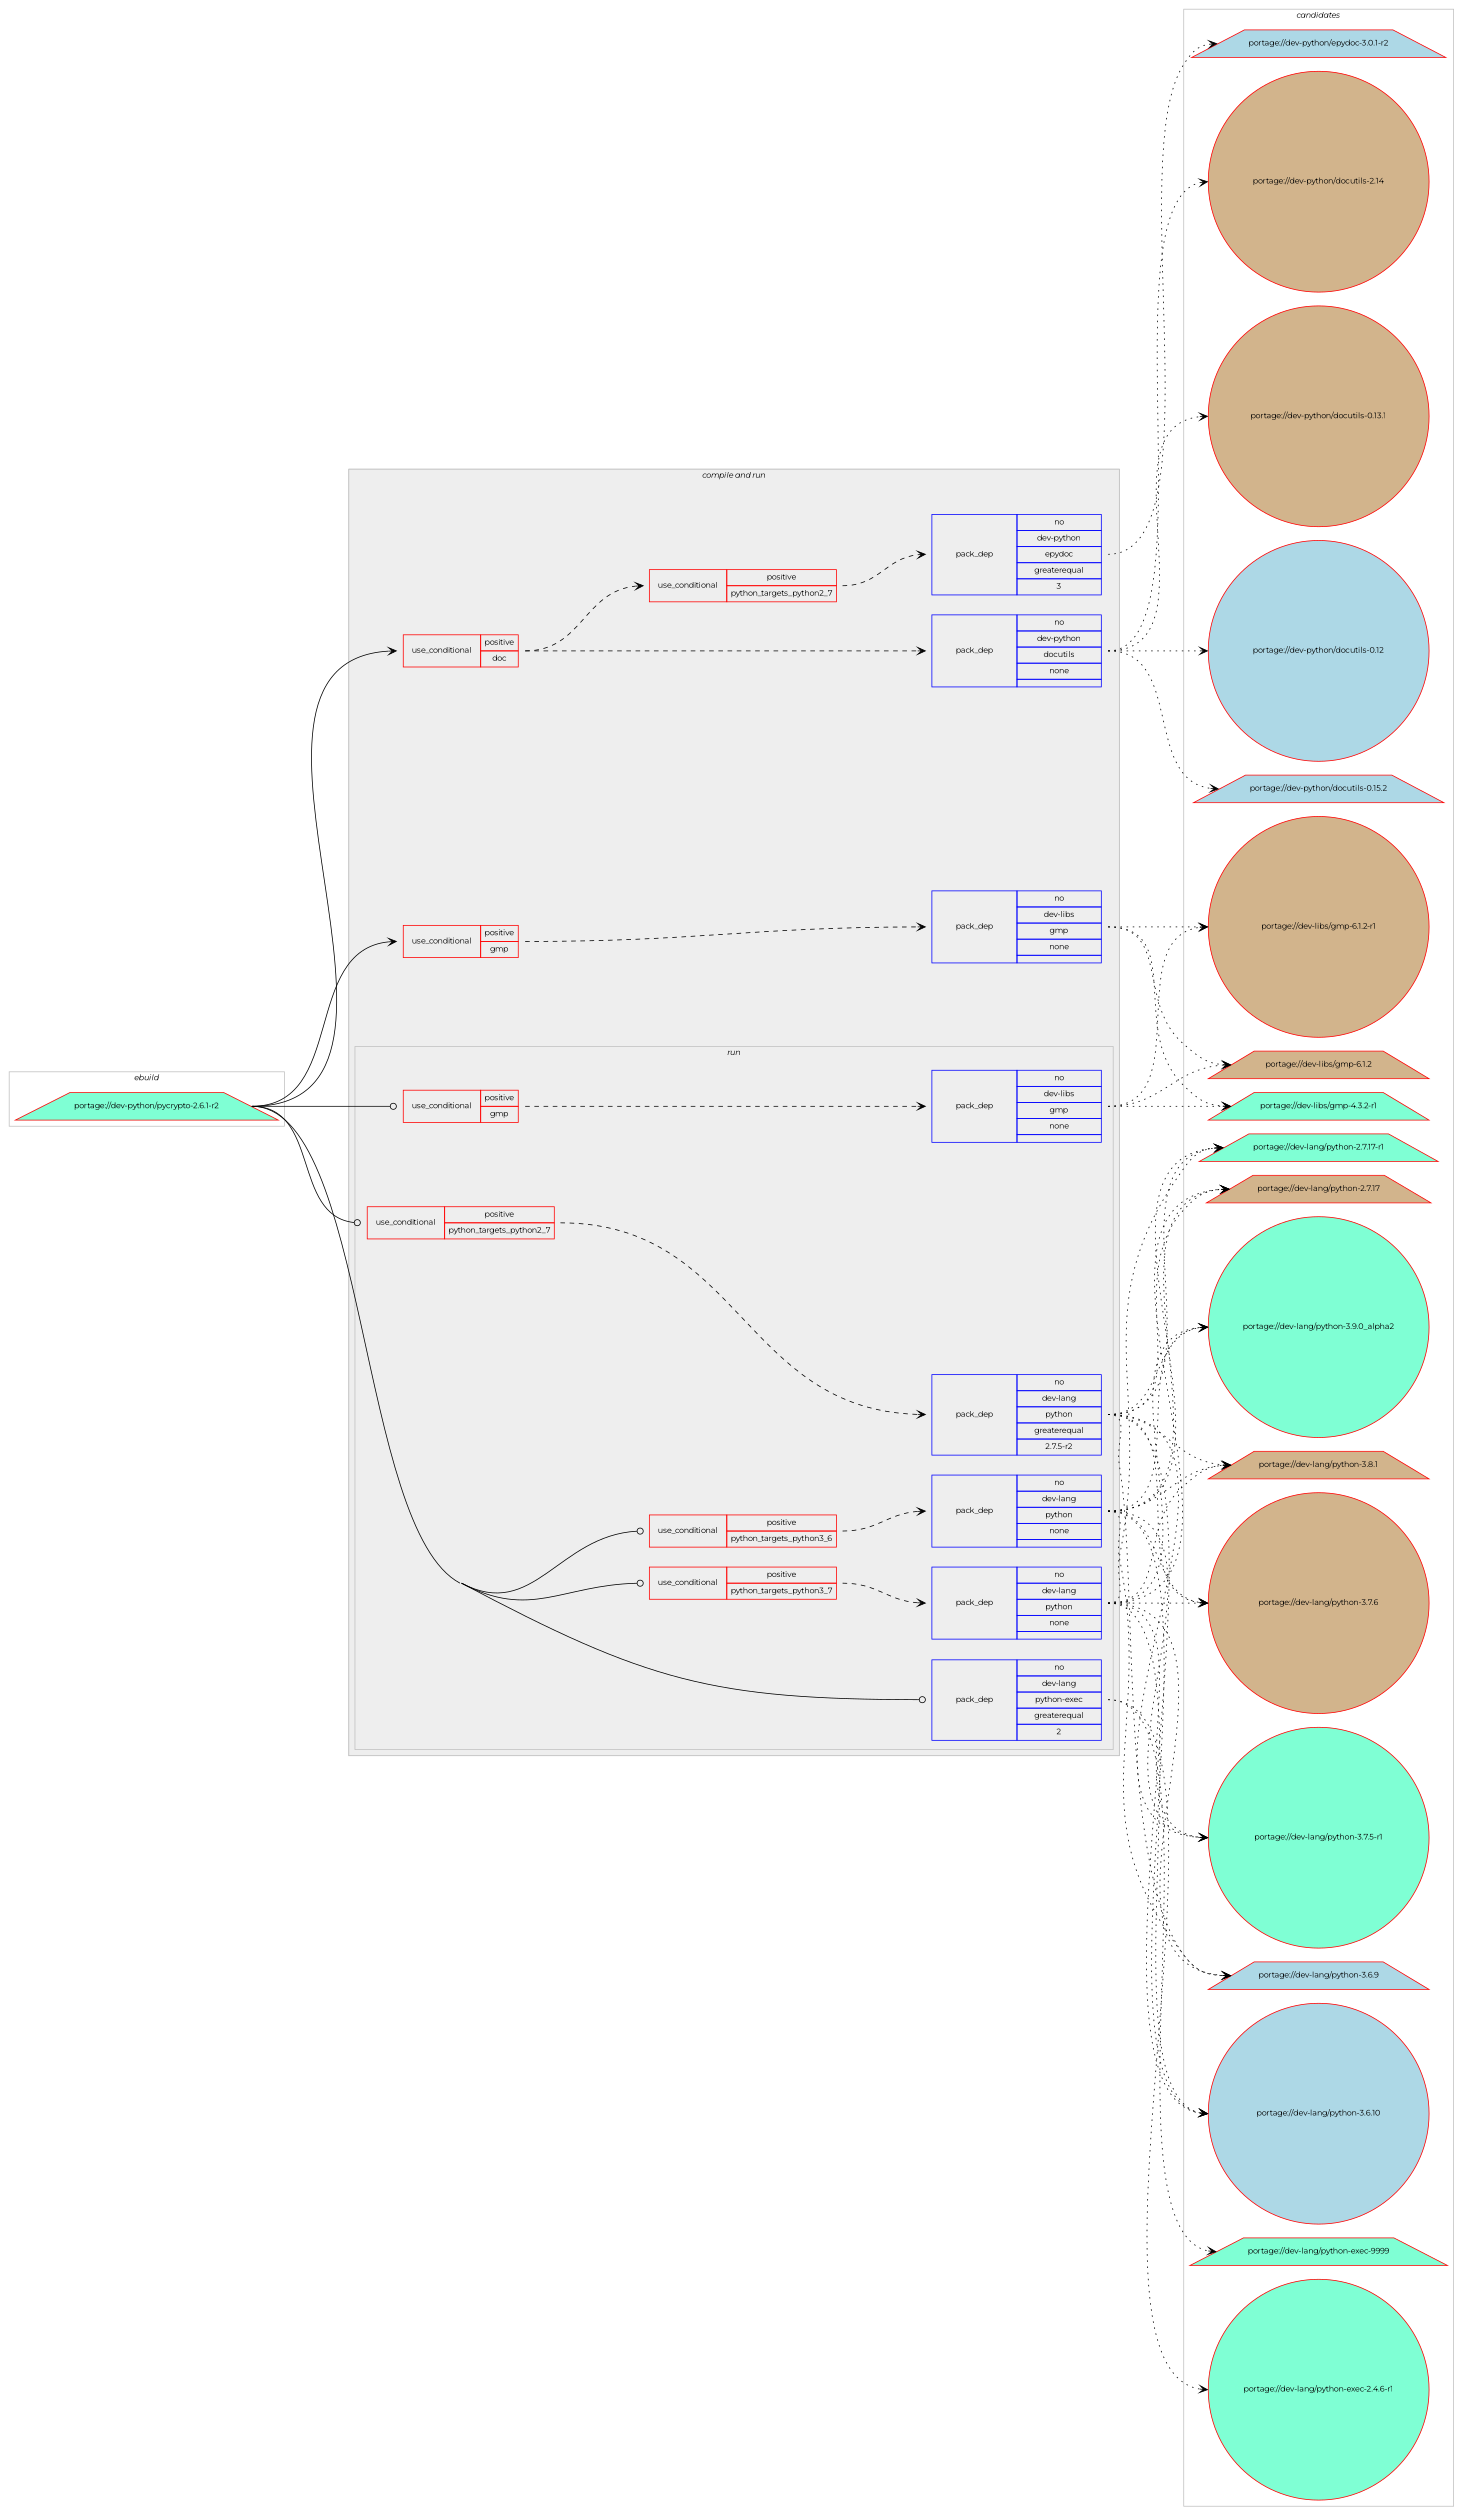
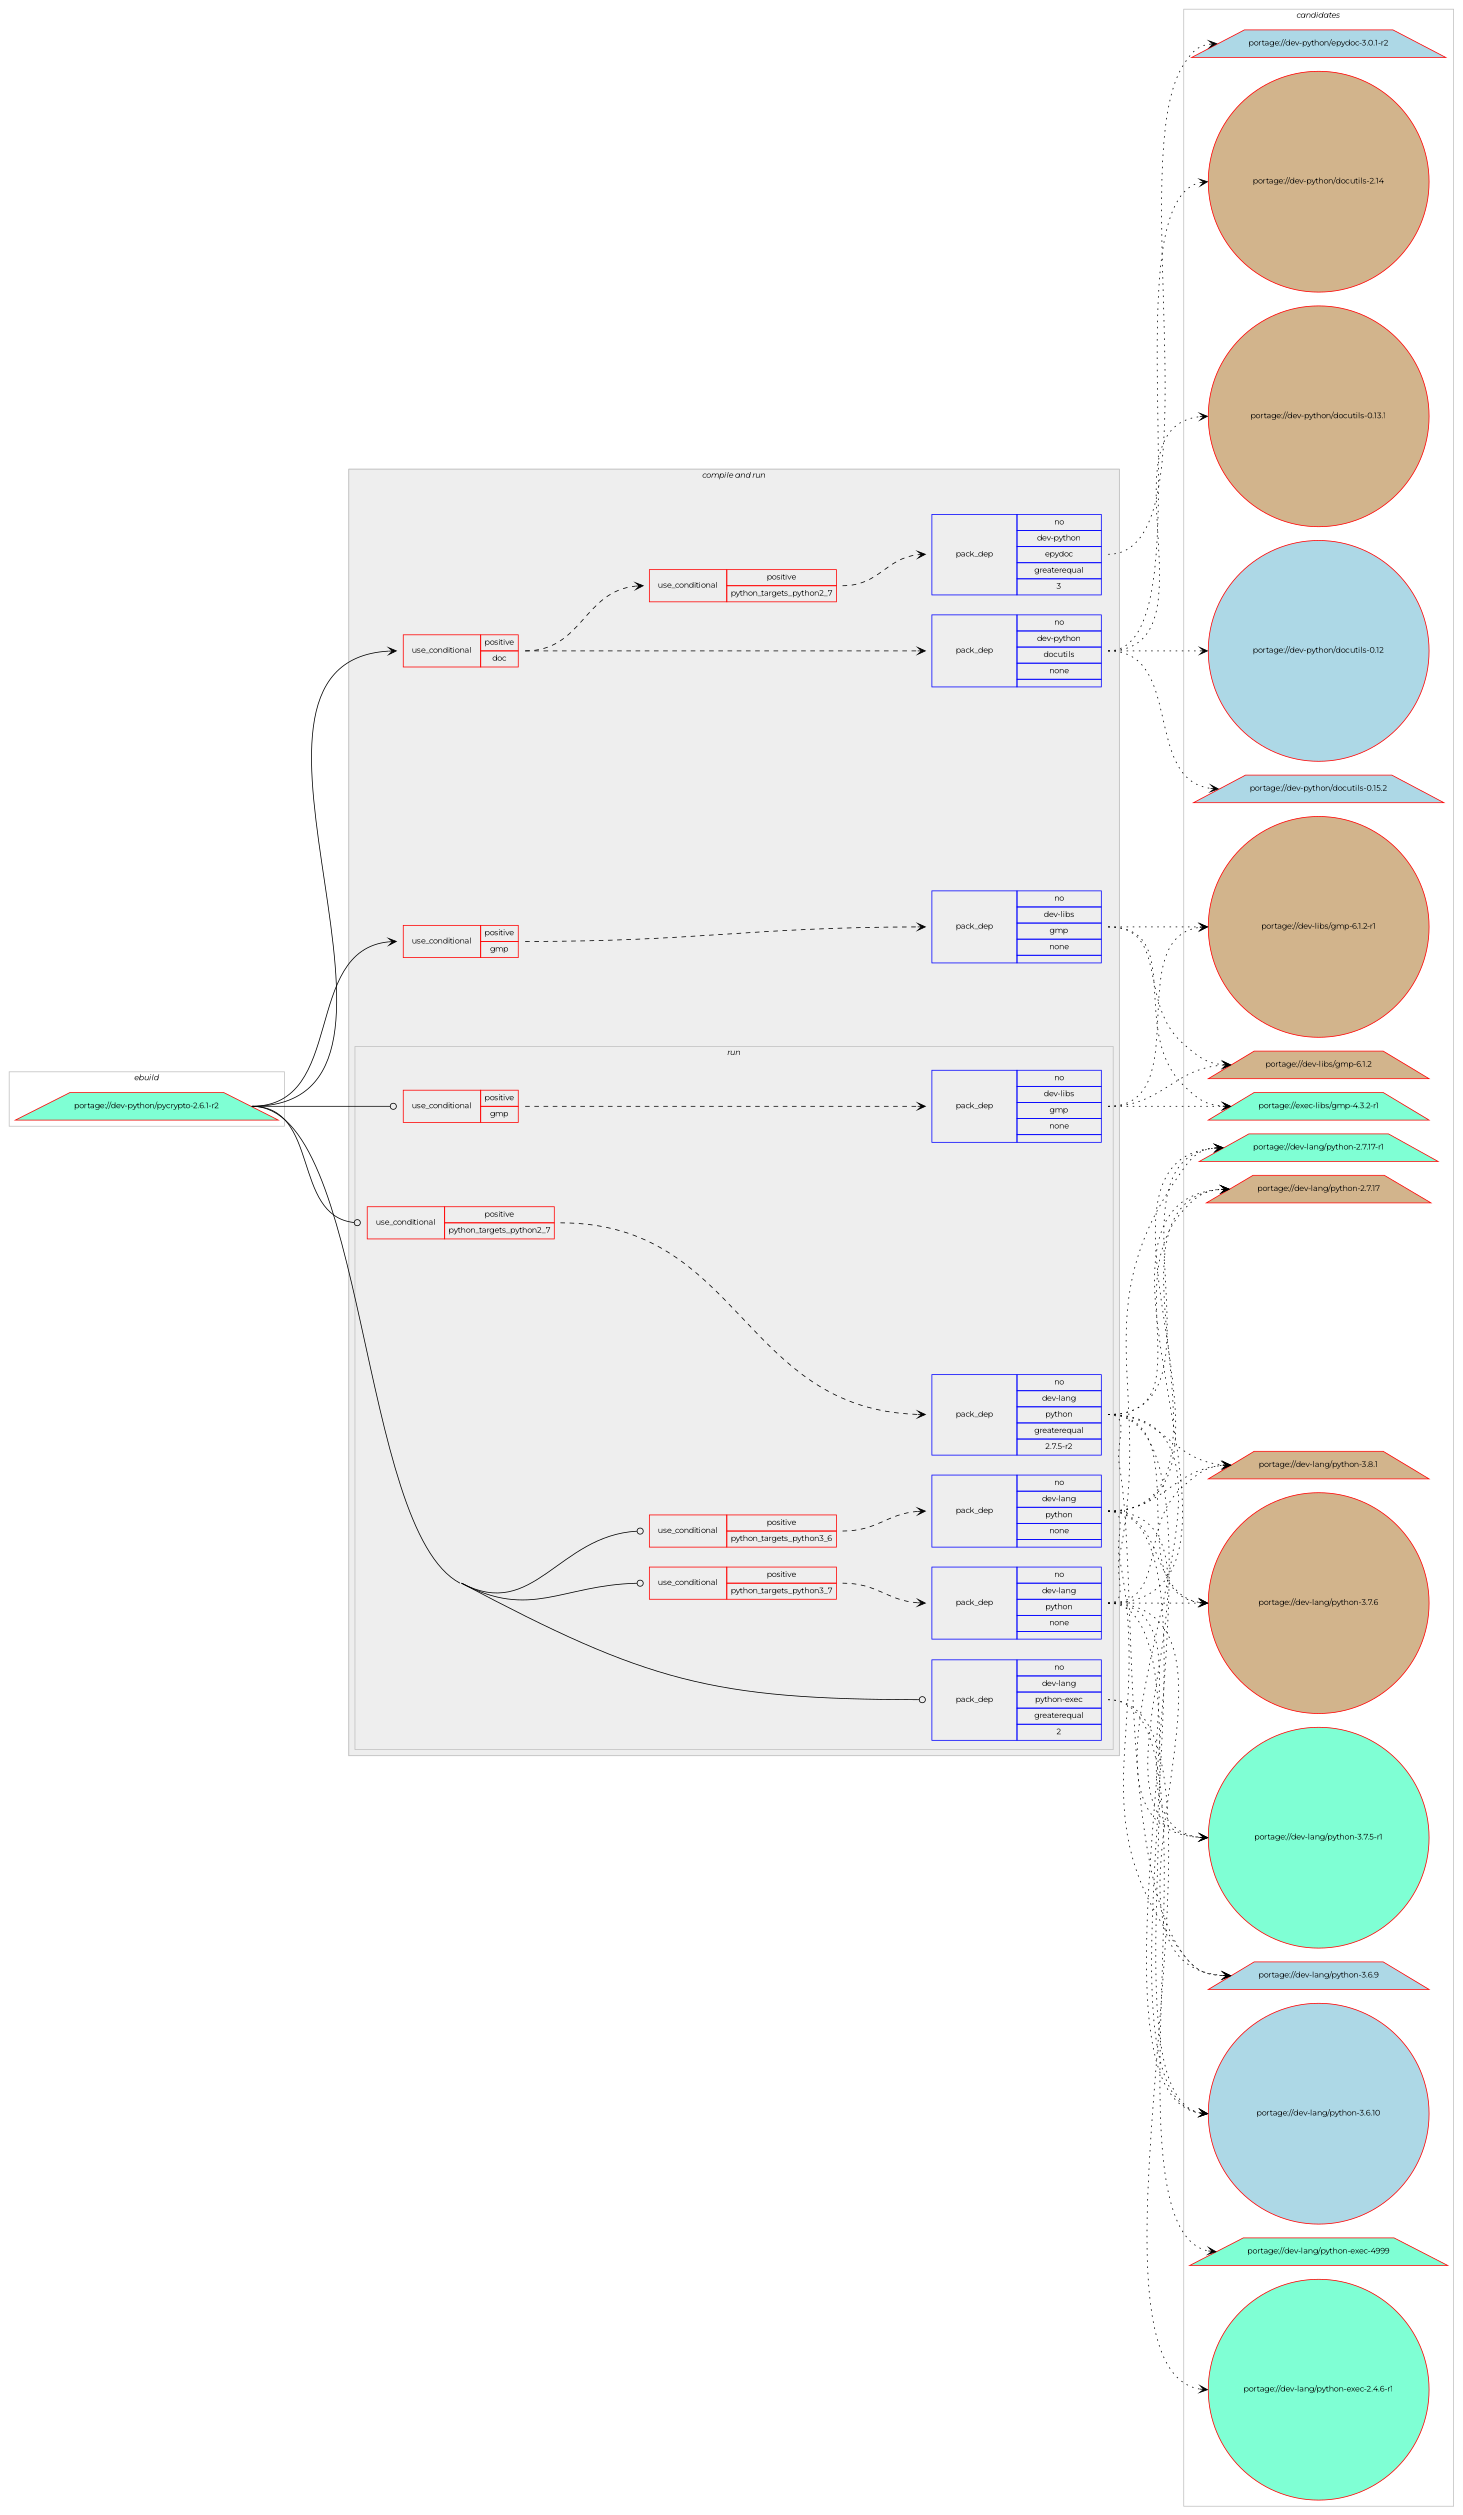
(1319, 1106) -> (1319, 1106)
(1319, 1327) -> none
(1319, 2252) -> (1319, 2252)
